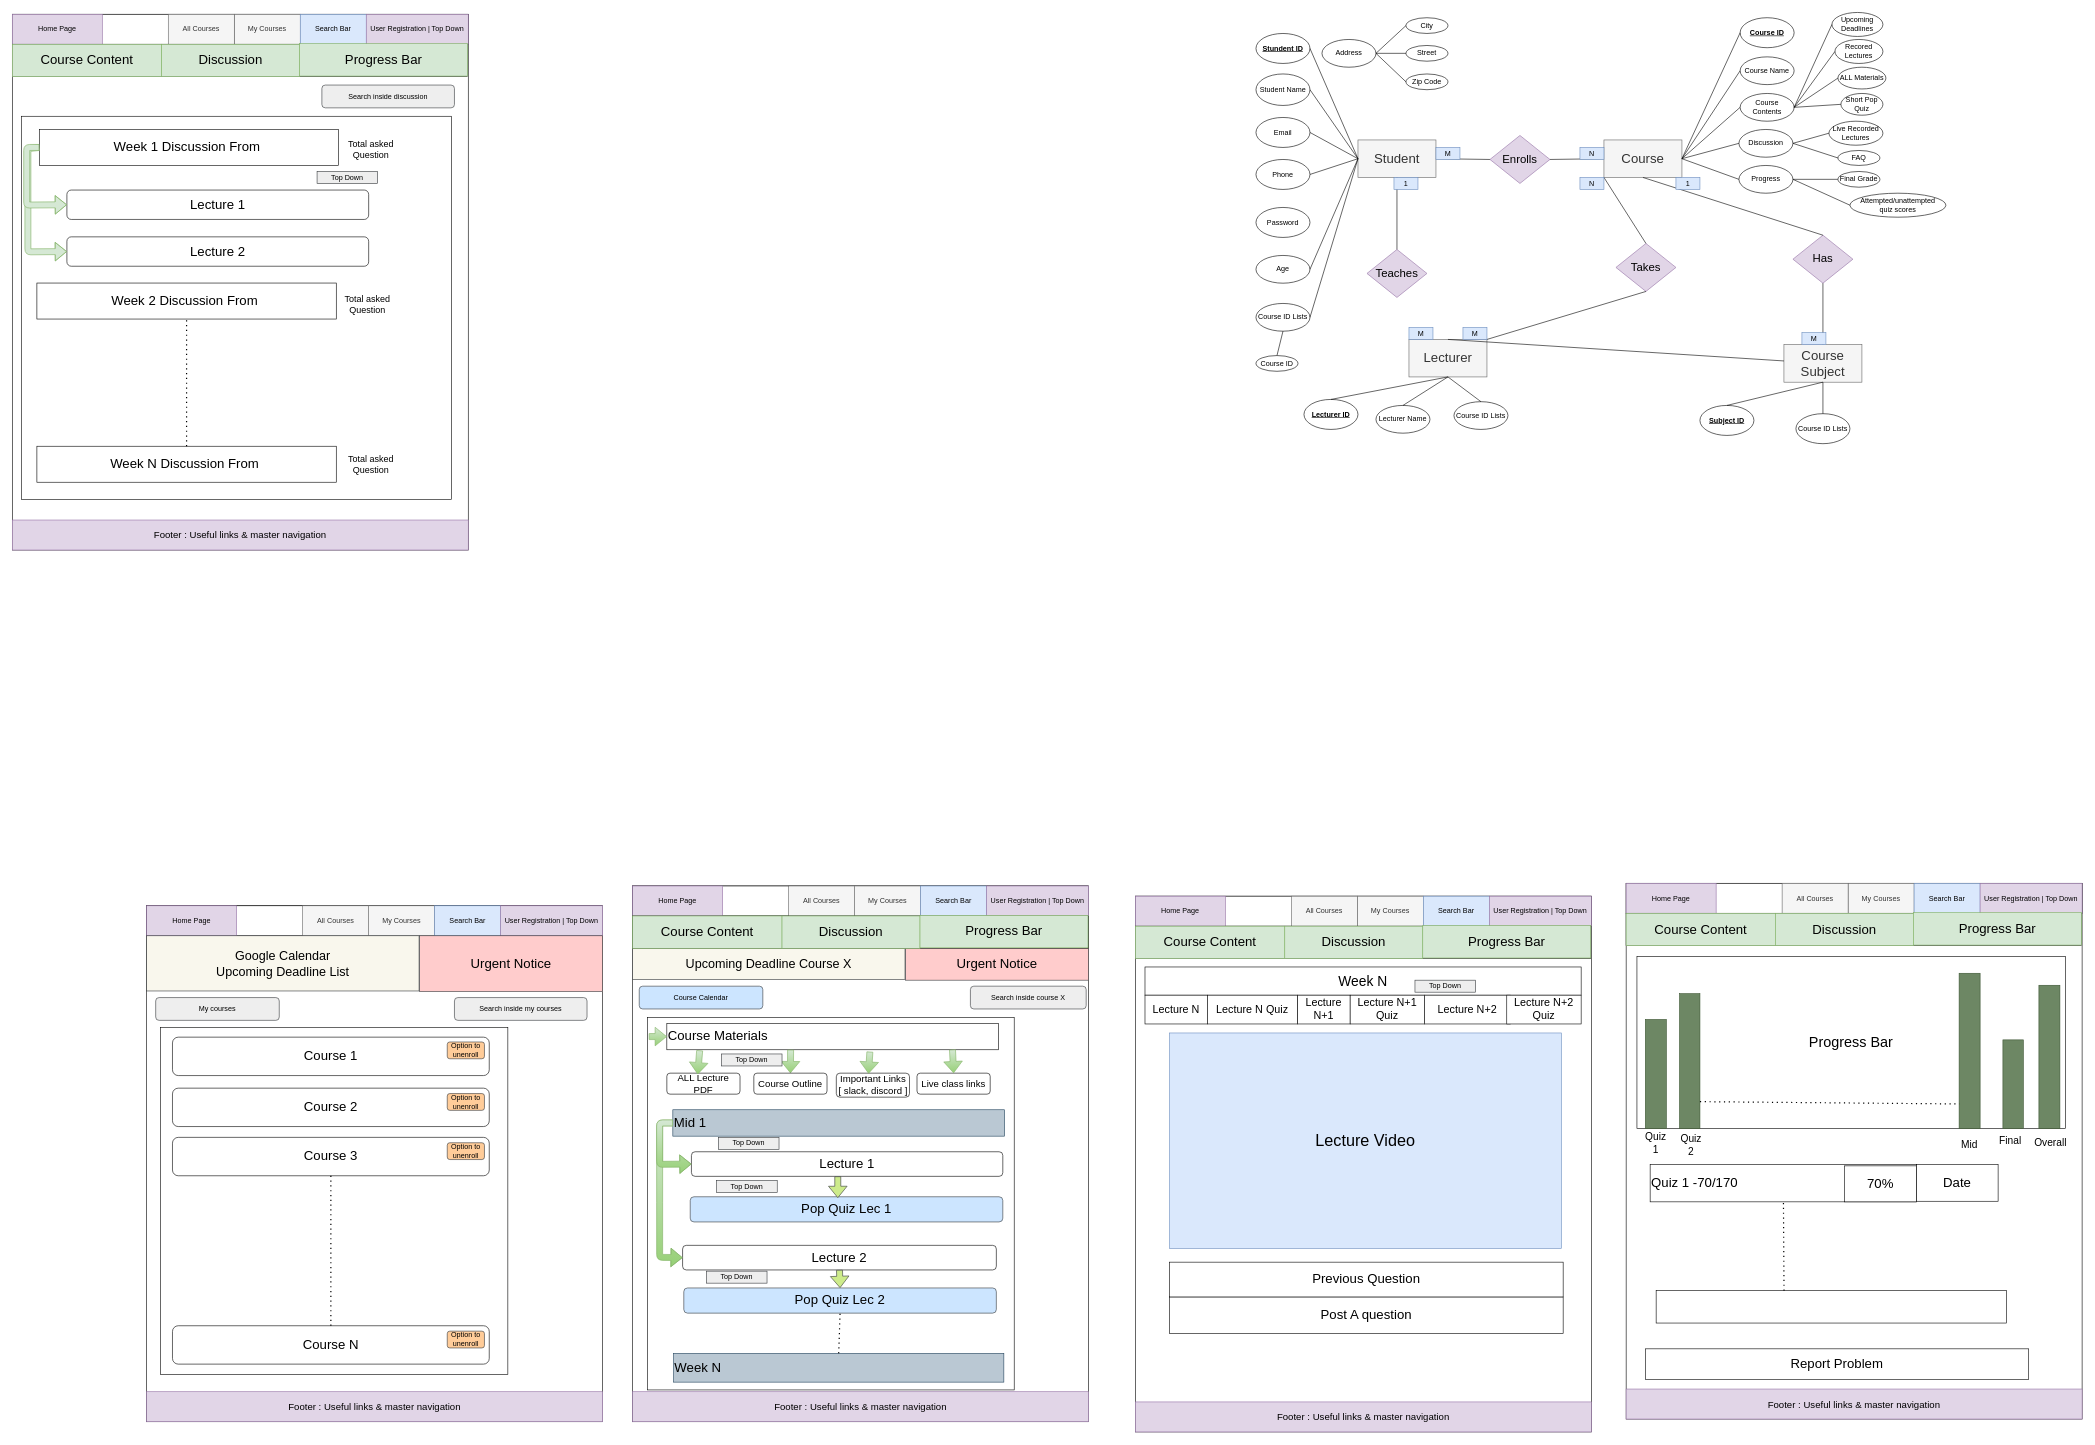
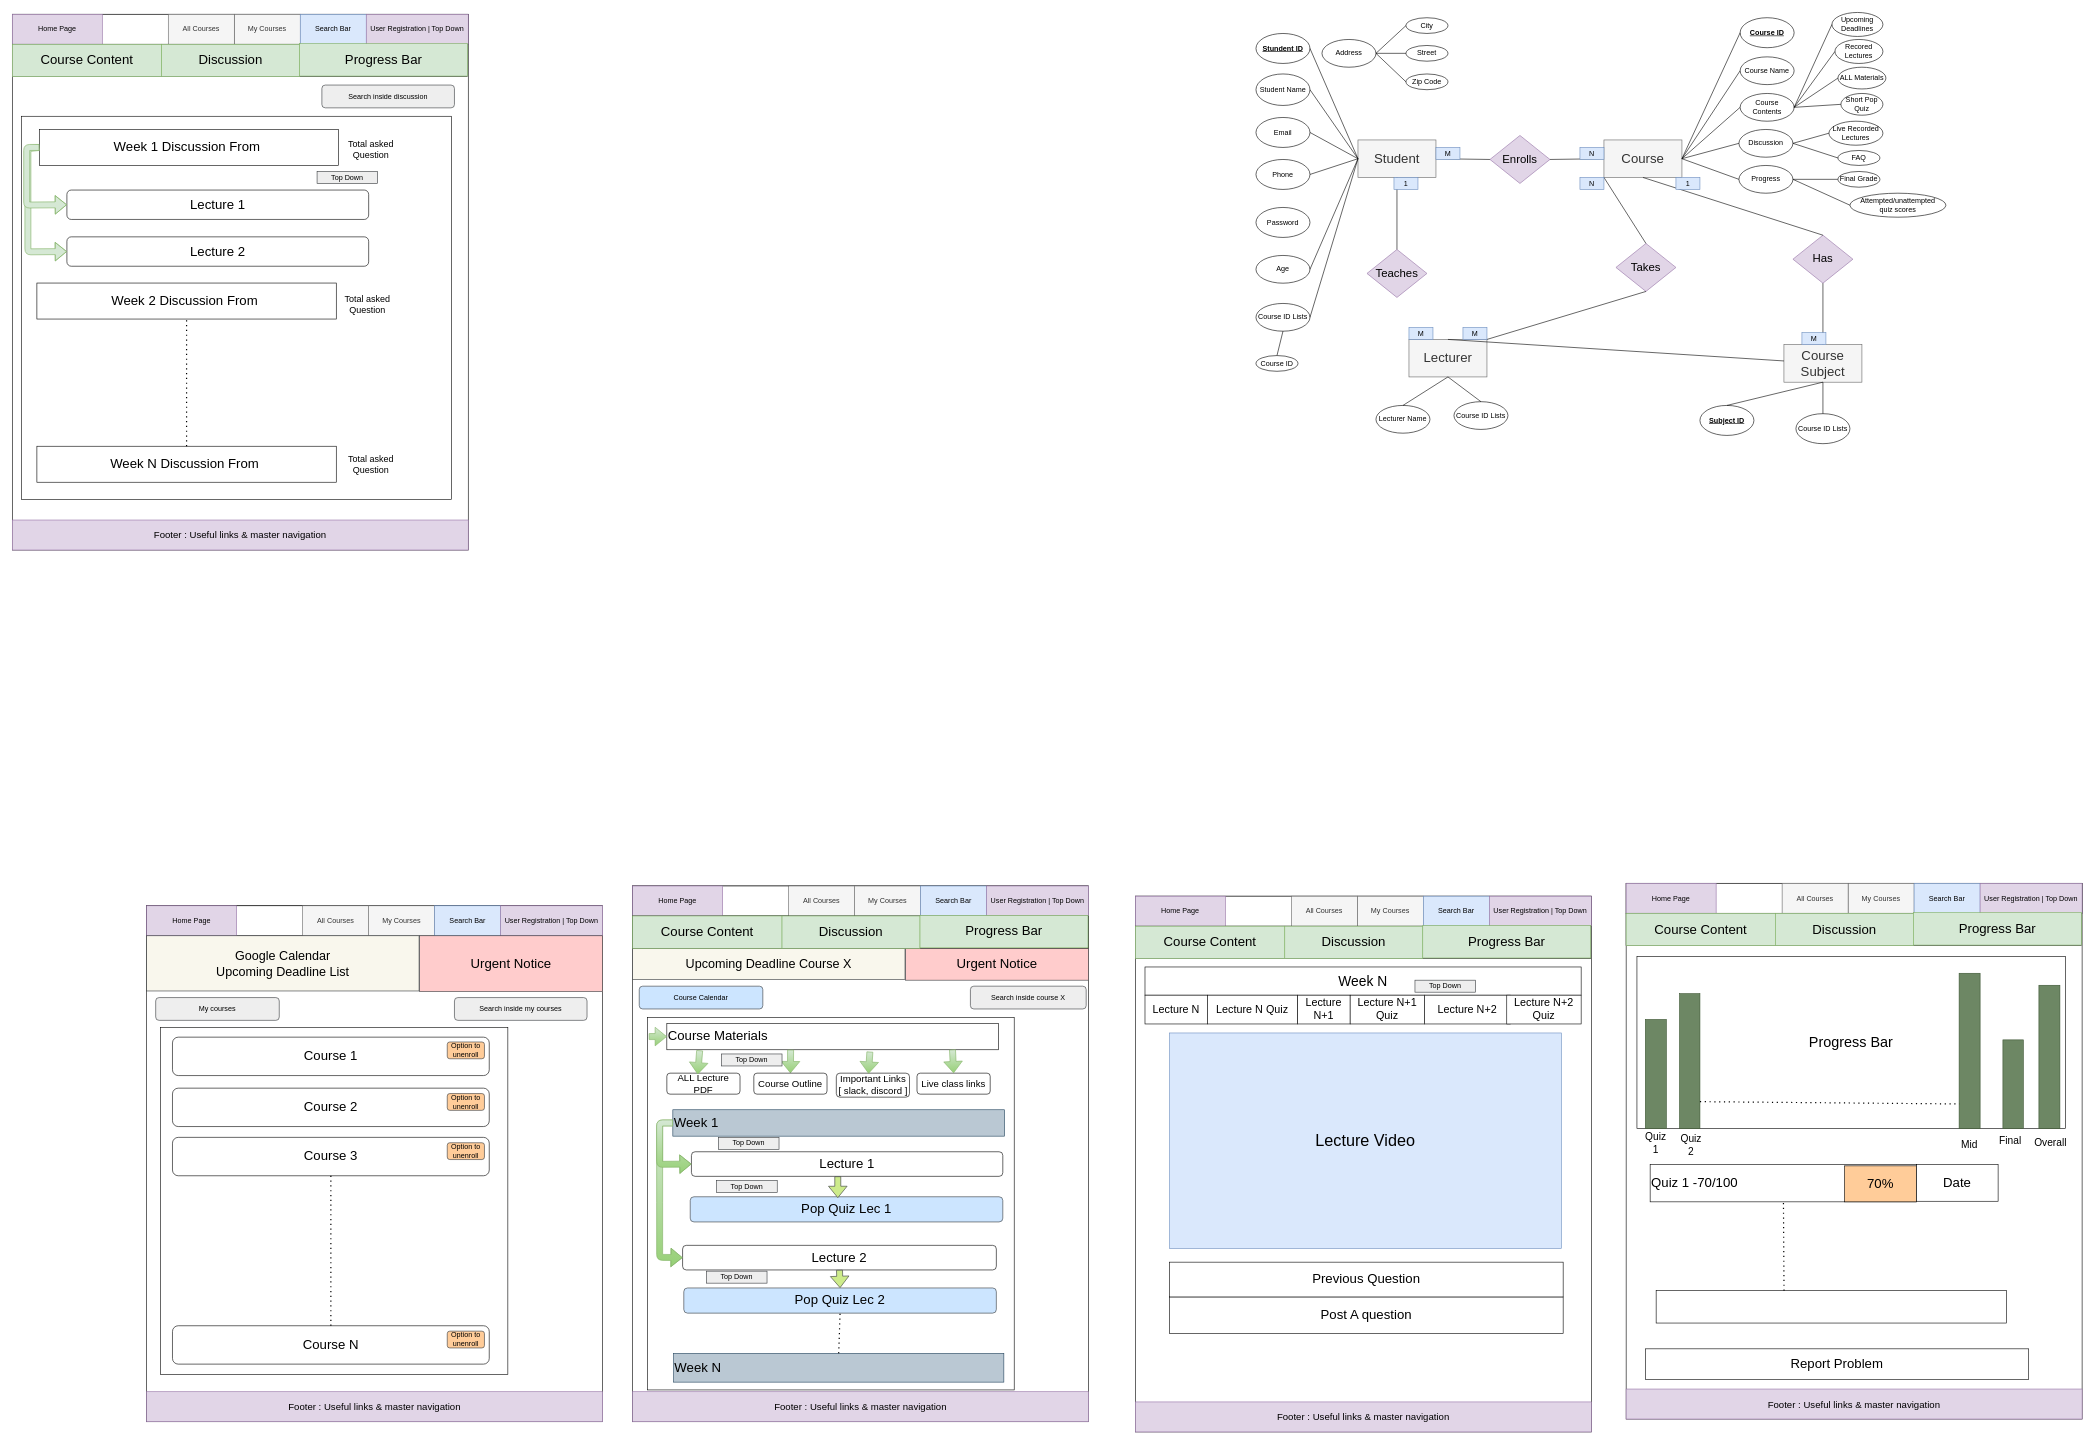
(1386, 389) -> none
(1331, 414) -> none
(682, 1123) -> (685, 1123)
(1677, 1184) -> (1677, 1184)
(1881, 1184) -> (1881, 1184)
